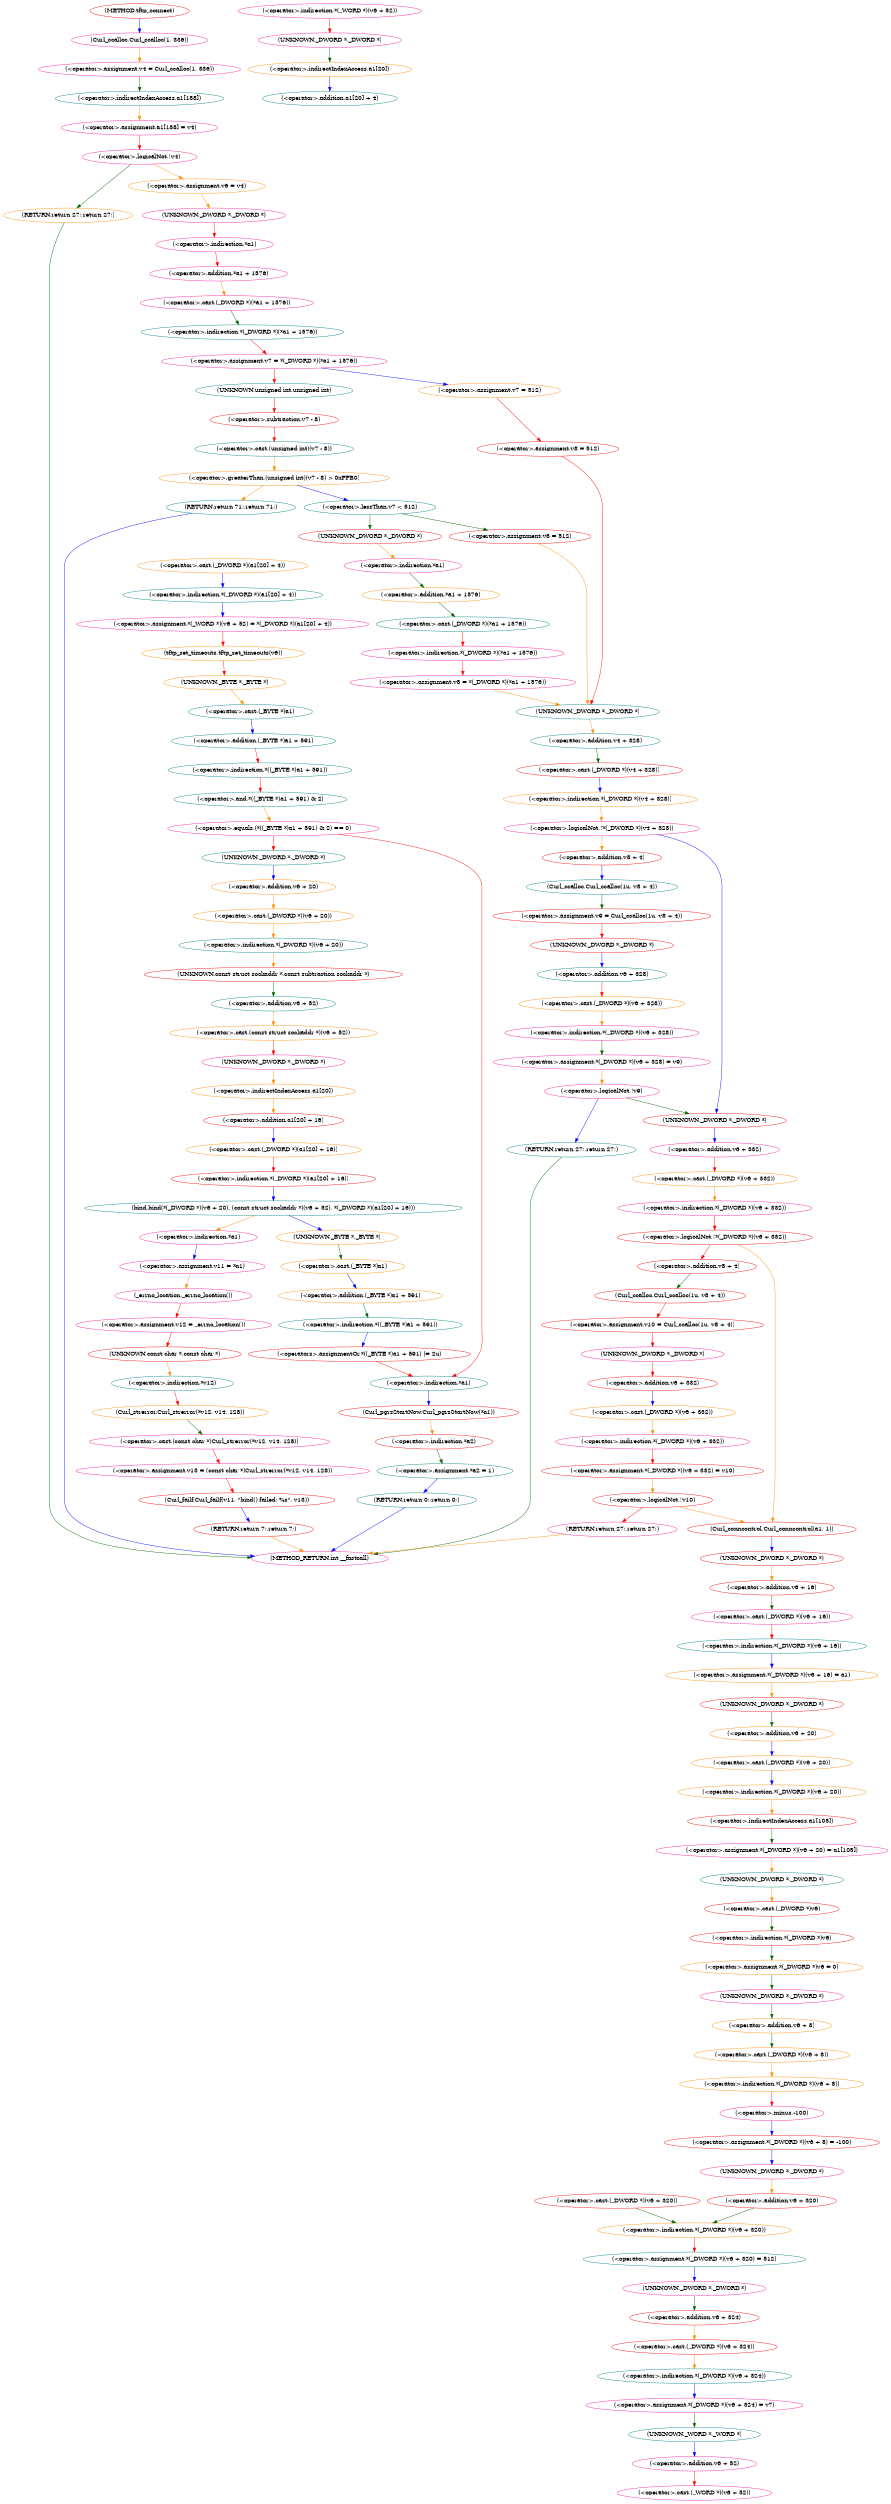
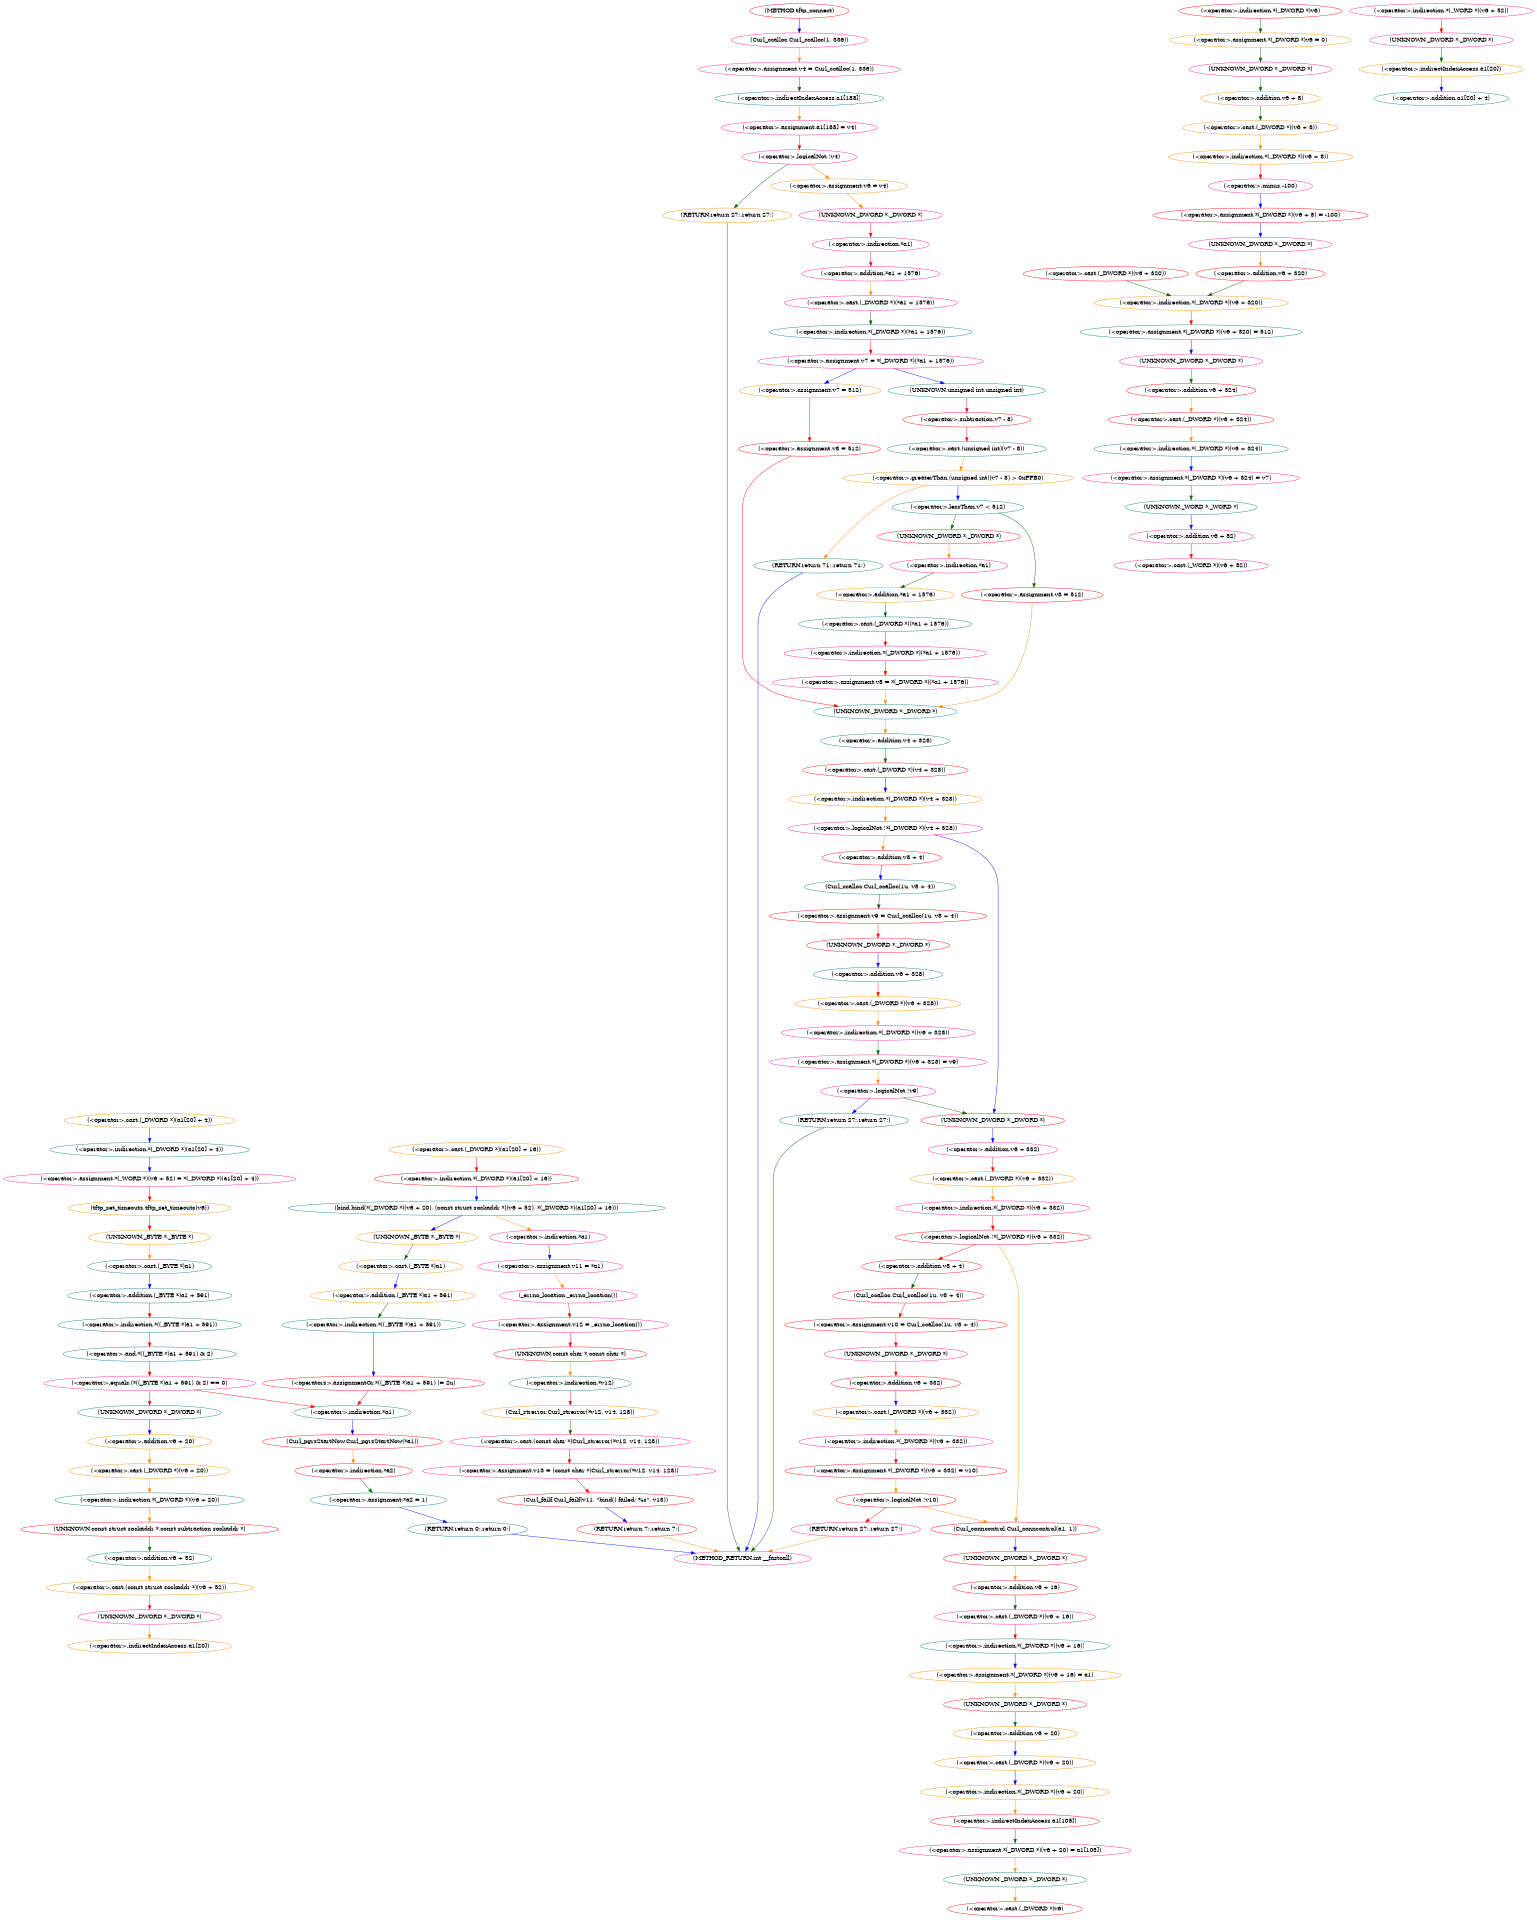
(274, 374) -> (917, 375)
(266, 812) -> (150, 1367)
(273, 1121) -> none
(772, 1922) -> none
